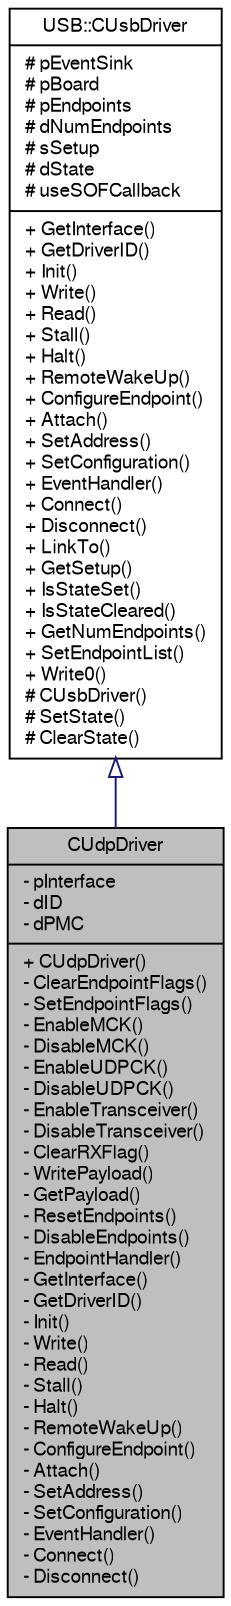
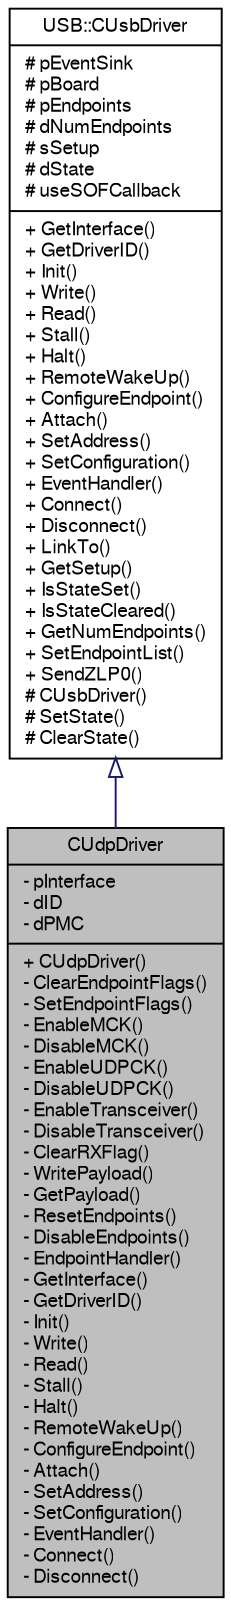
(67, 675) -> (84, 675)
